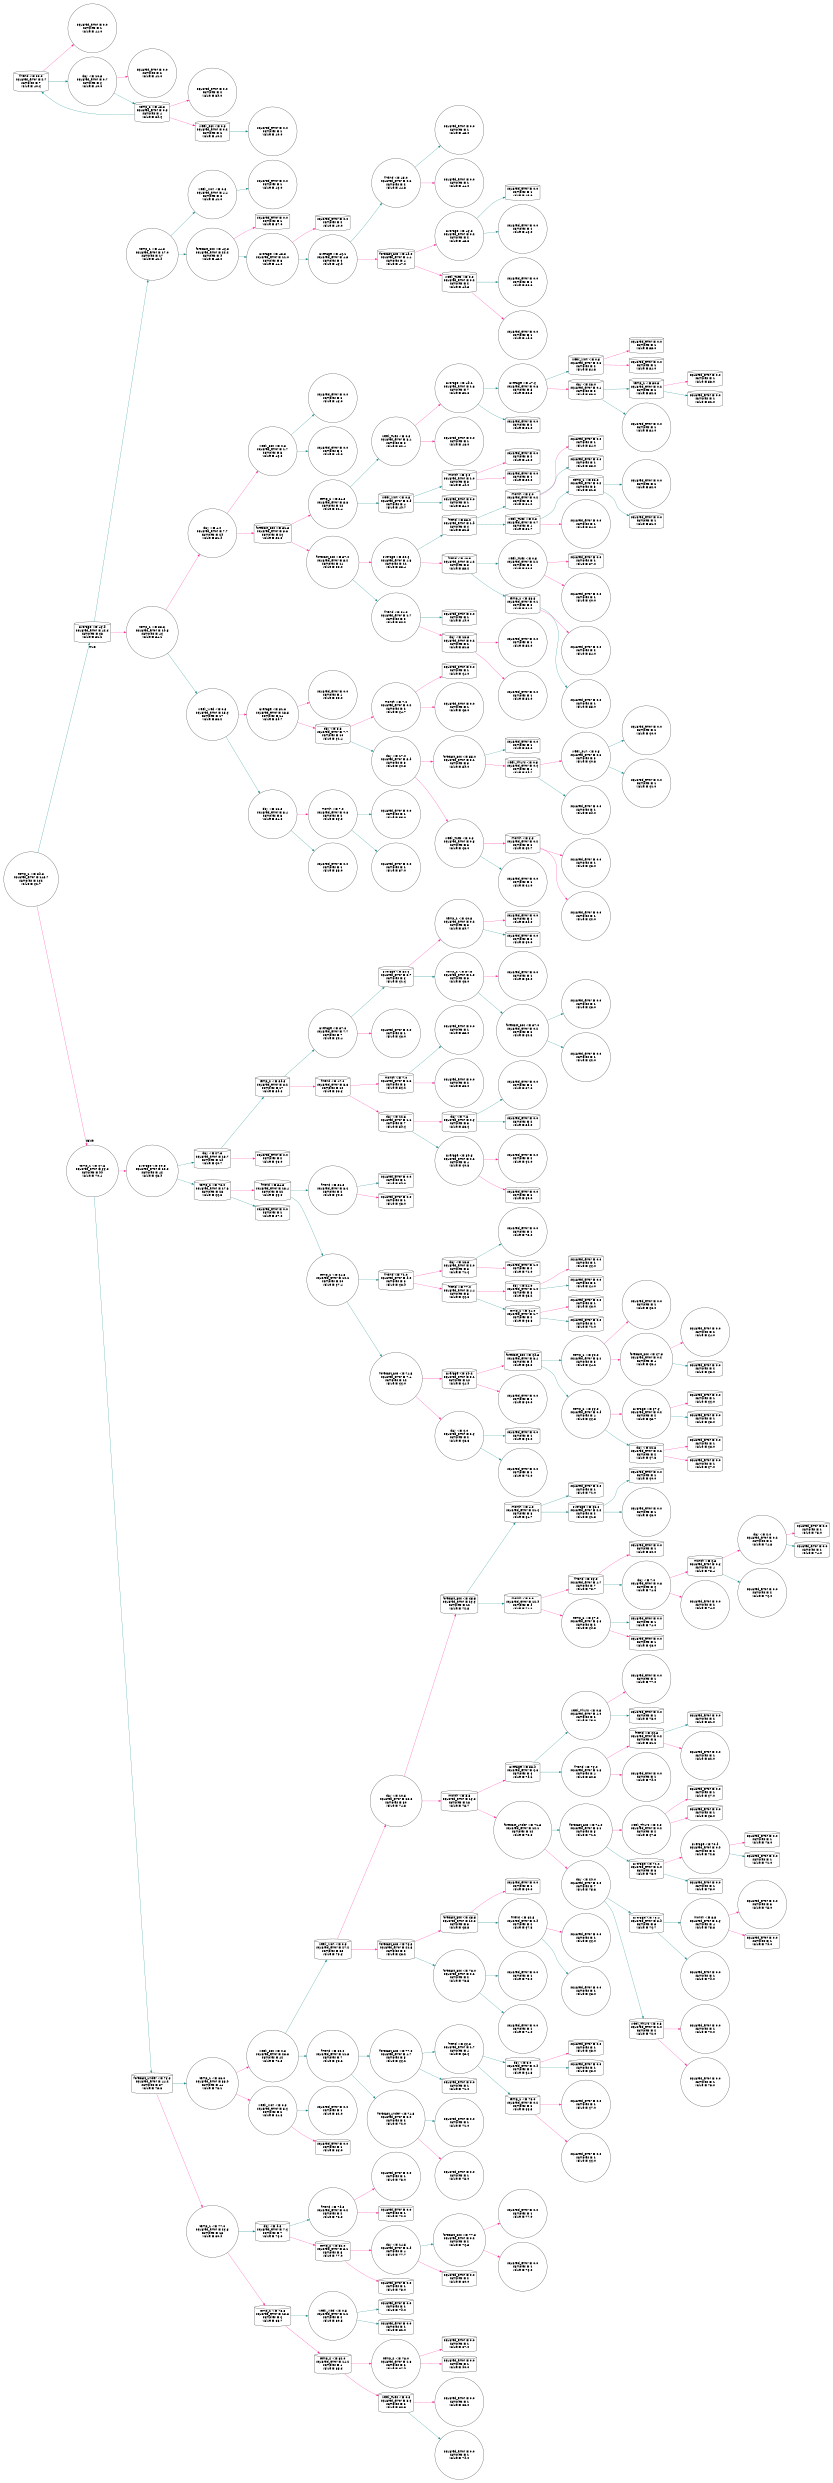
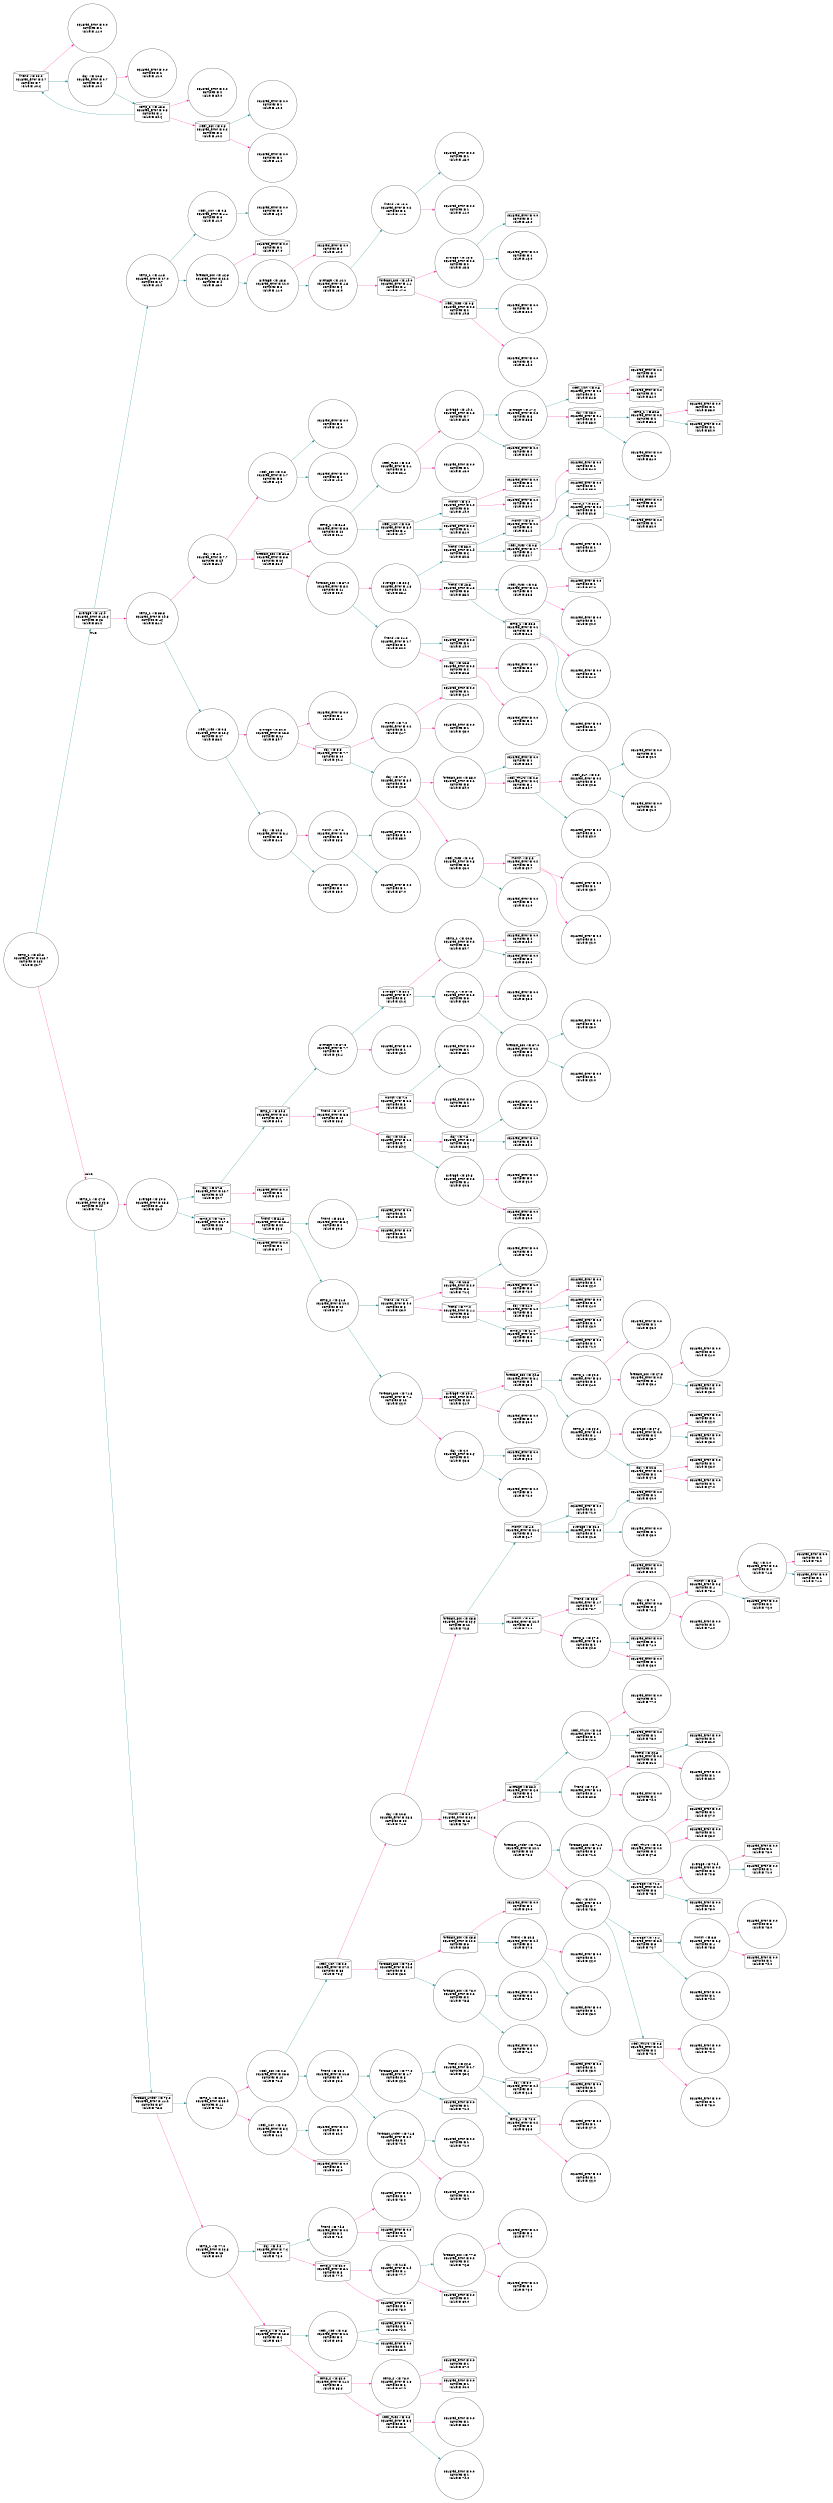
none -> (273, 158)
(646, 484) -> (646, 503)
(762, 1593) -> (762, 1605)
